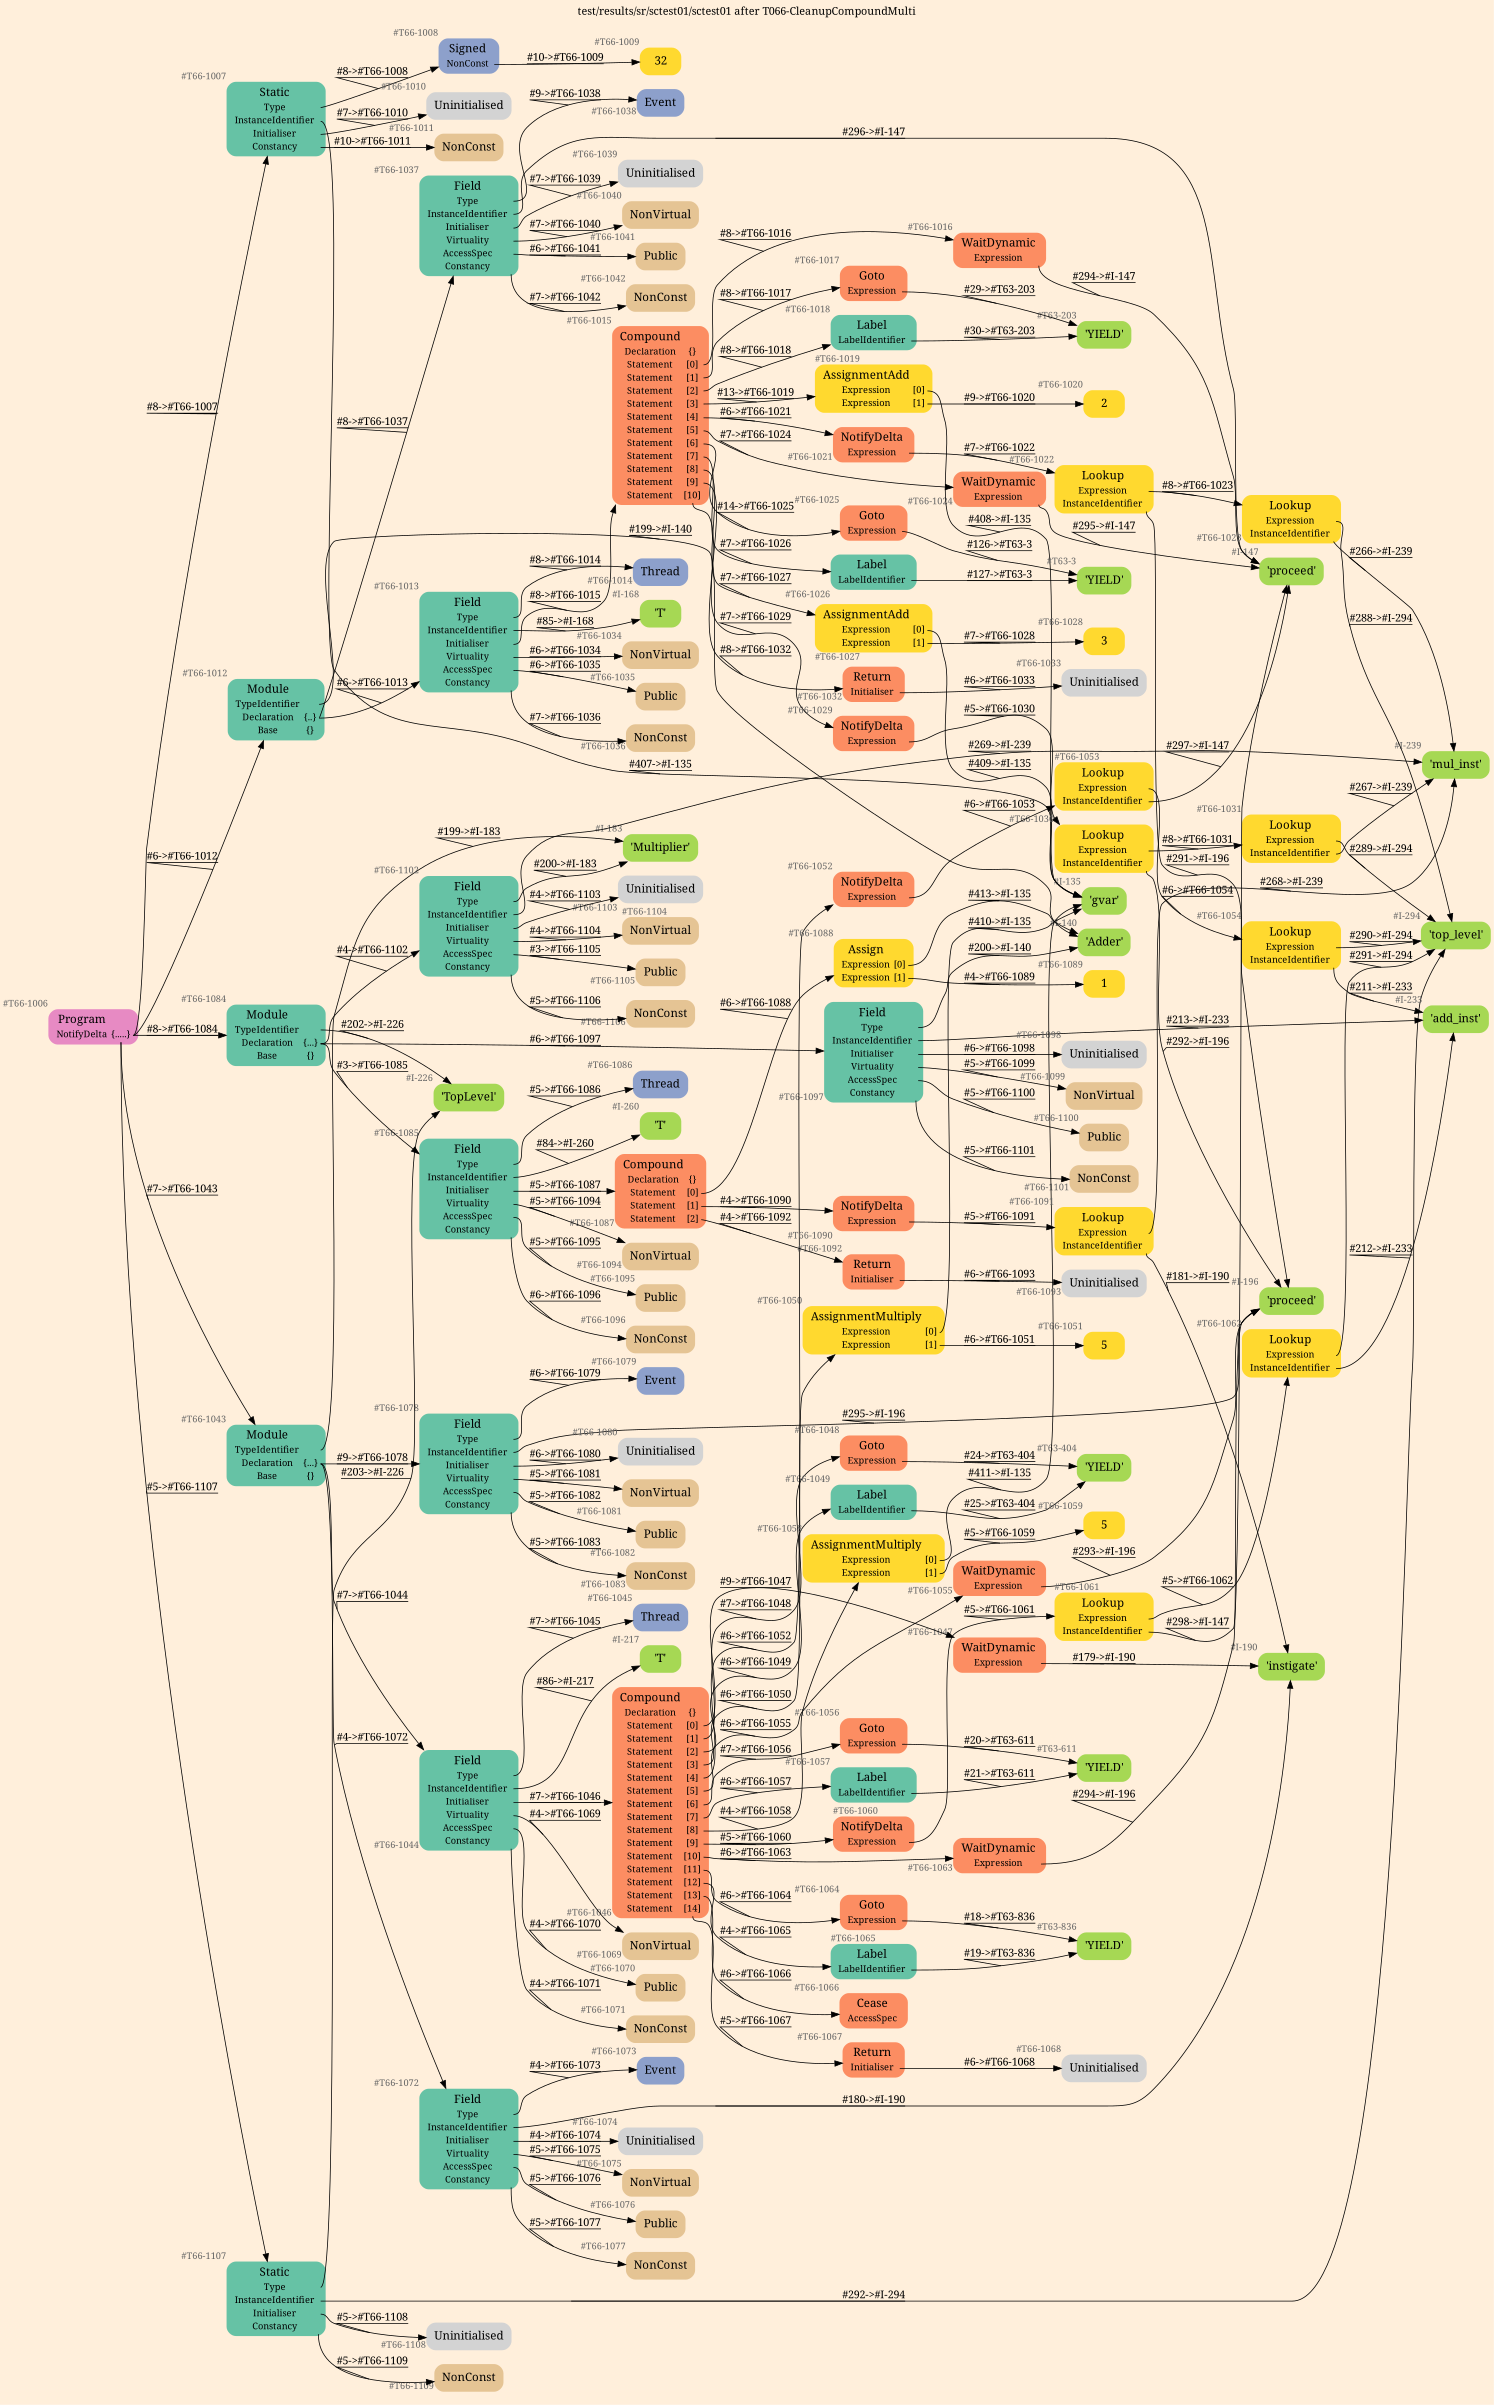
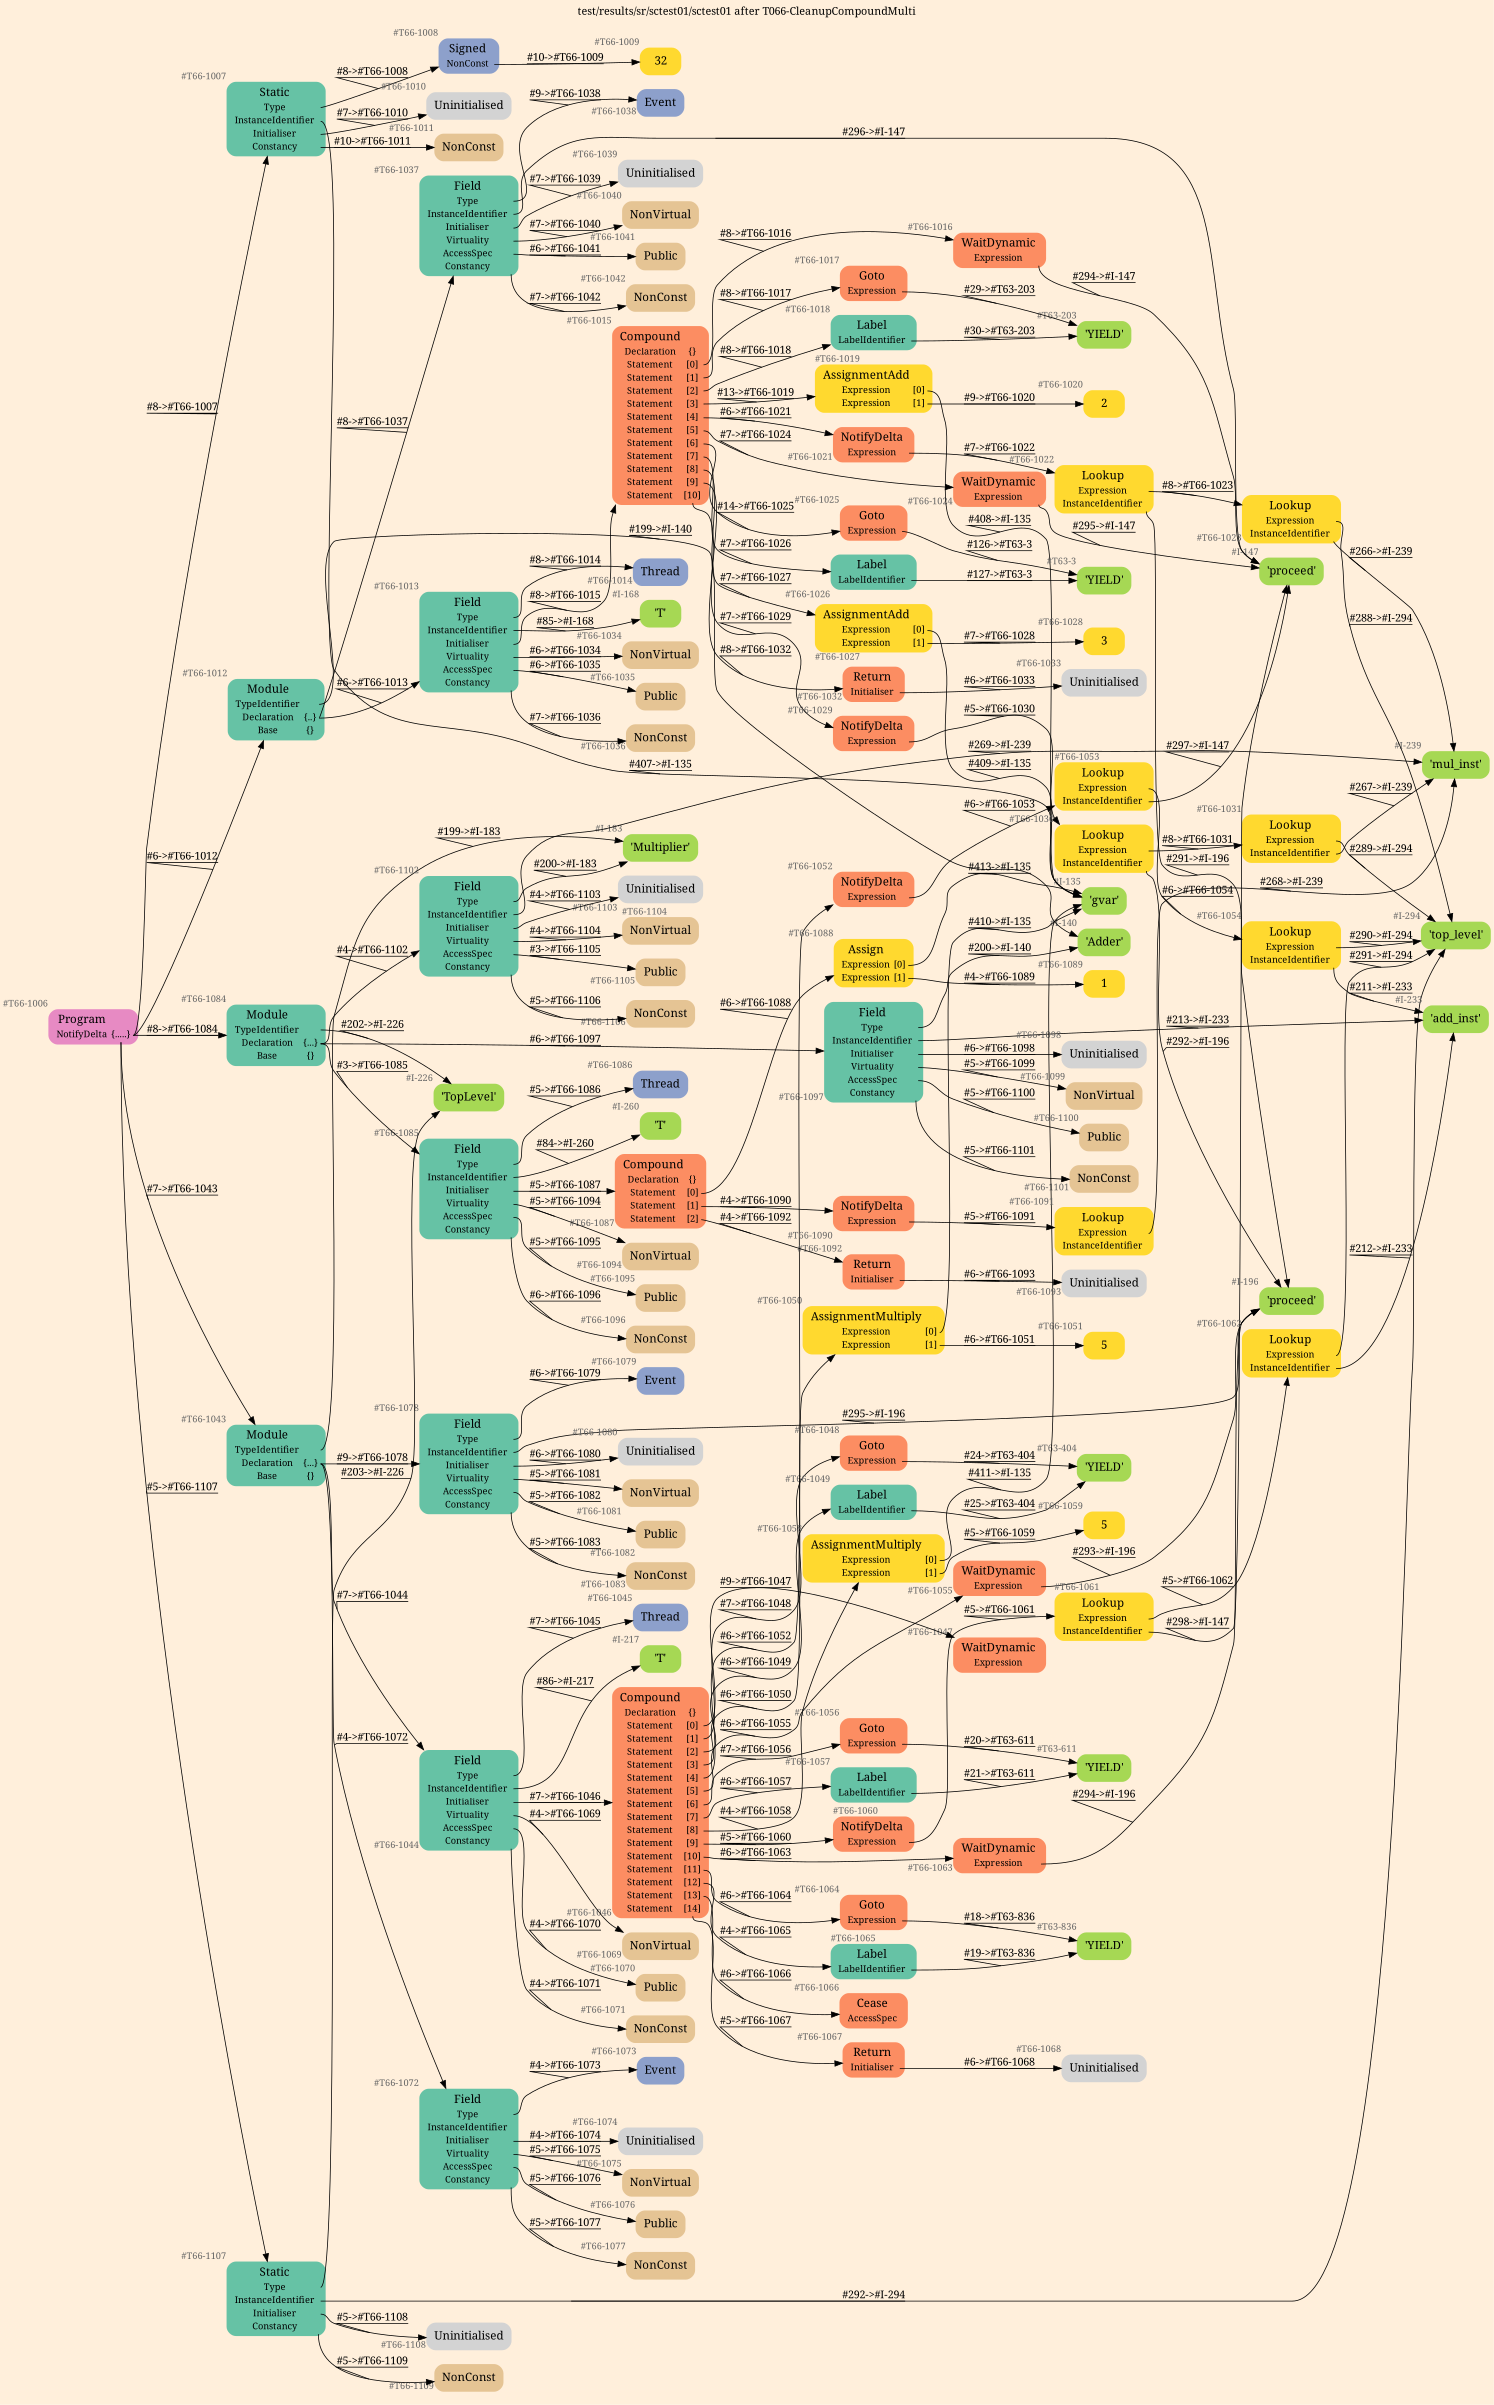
(978, 904) -> (964, 879)
(1291, 1667) -> none
